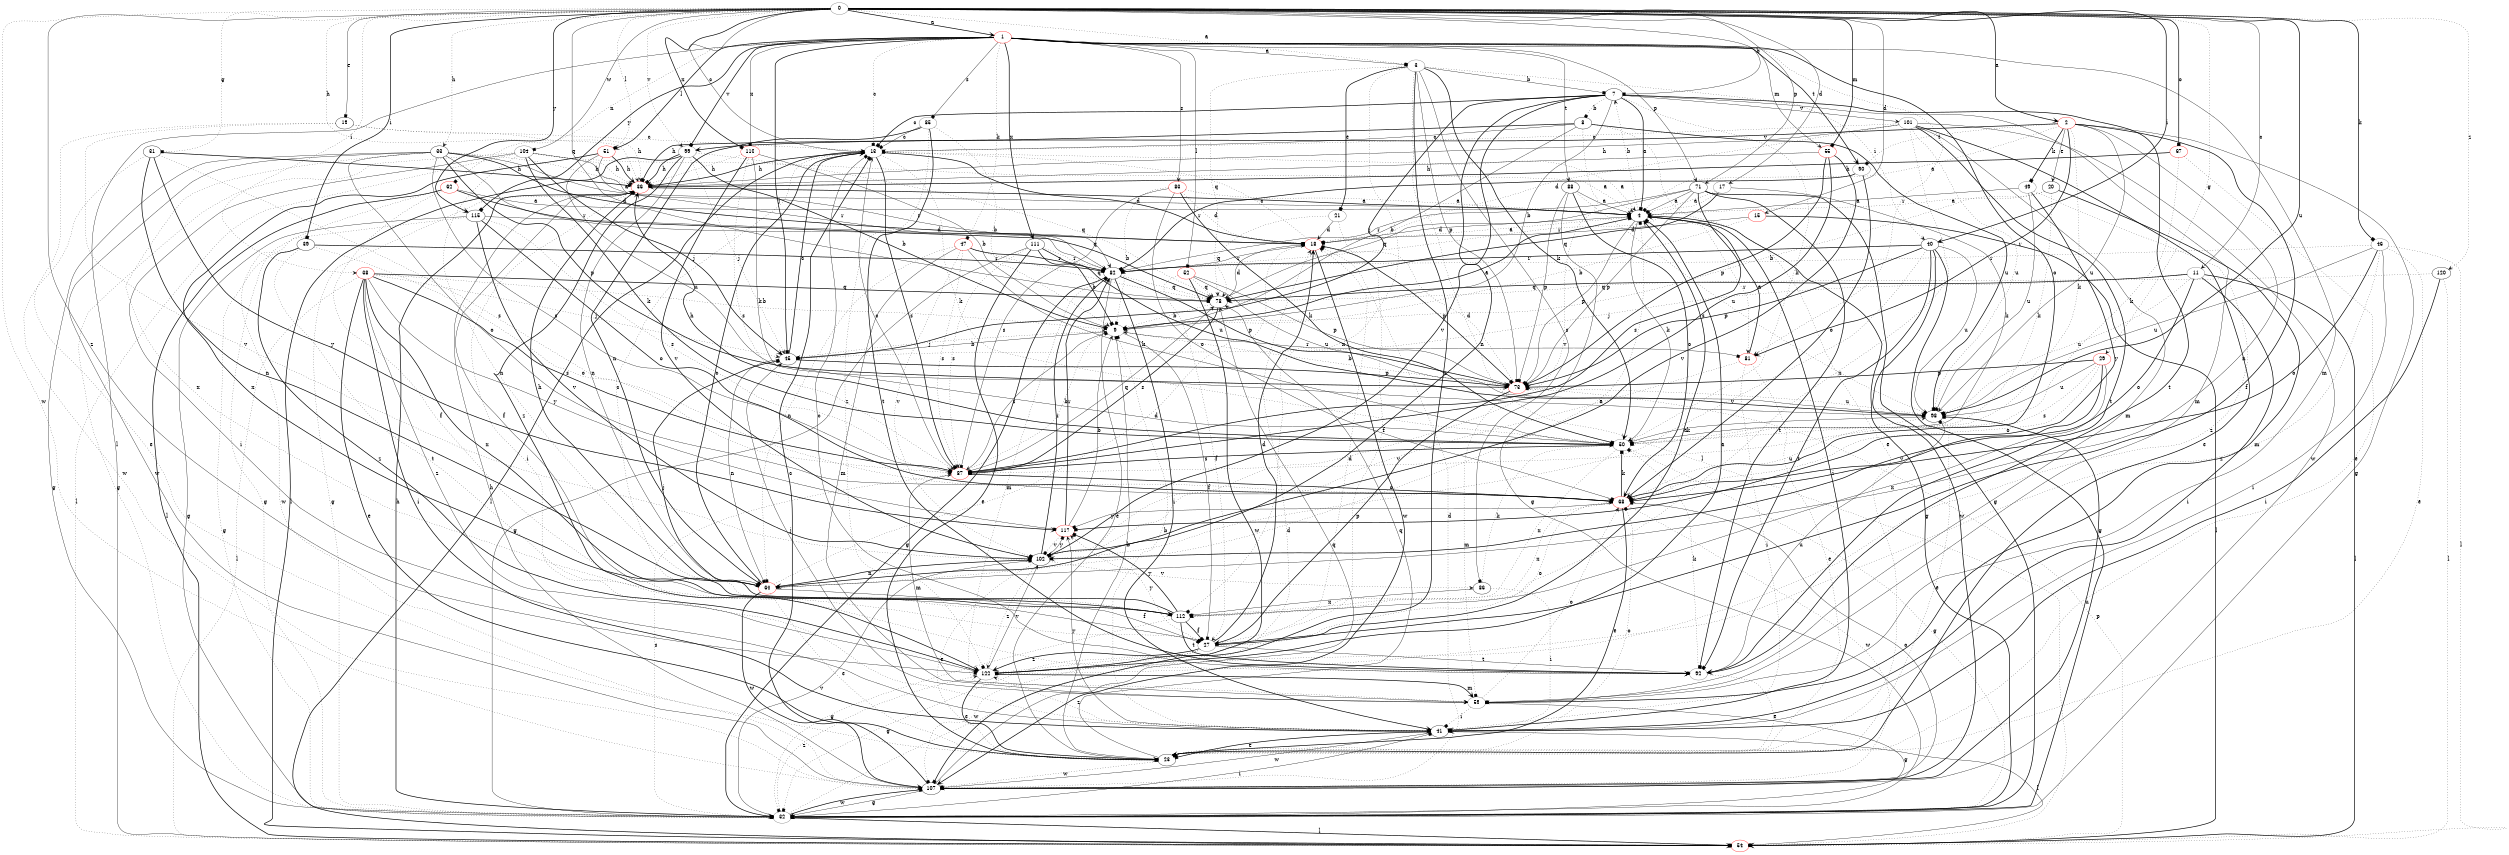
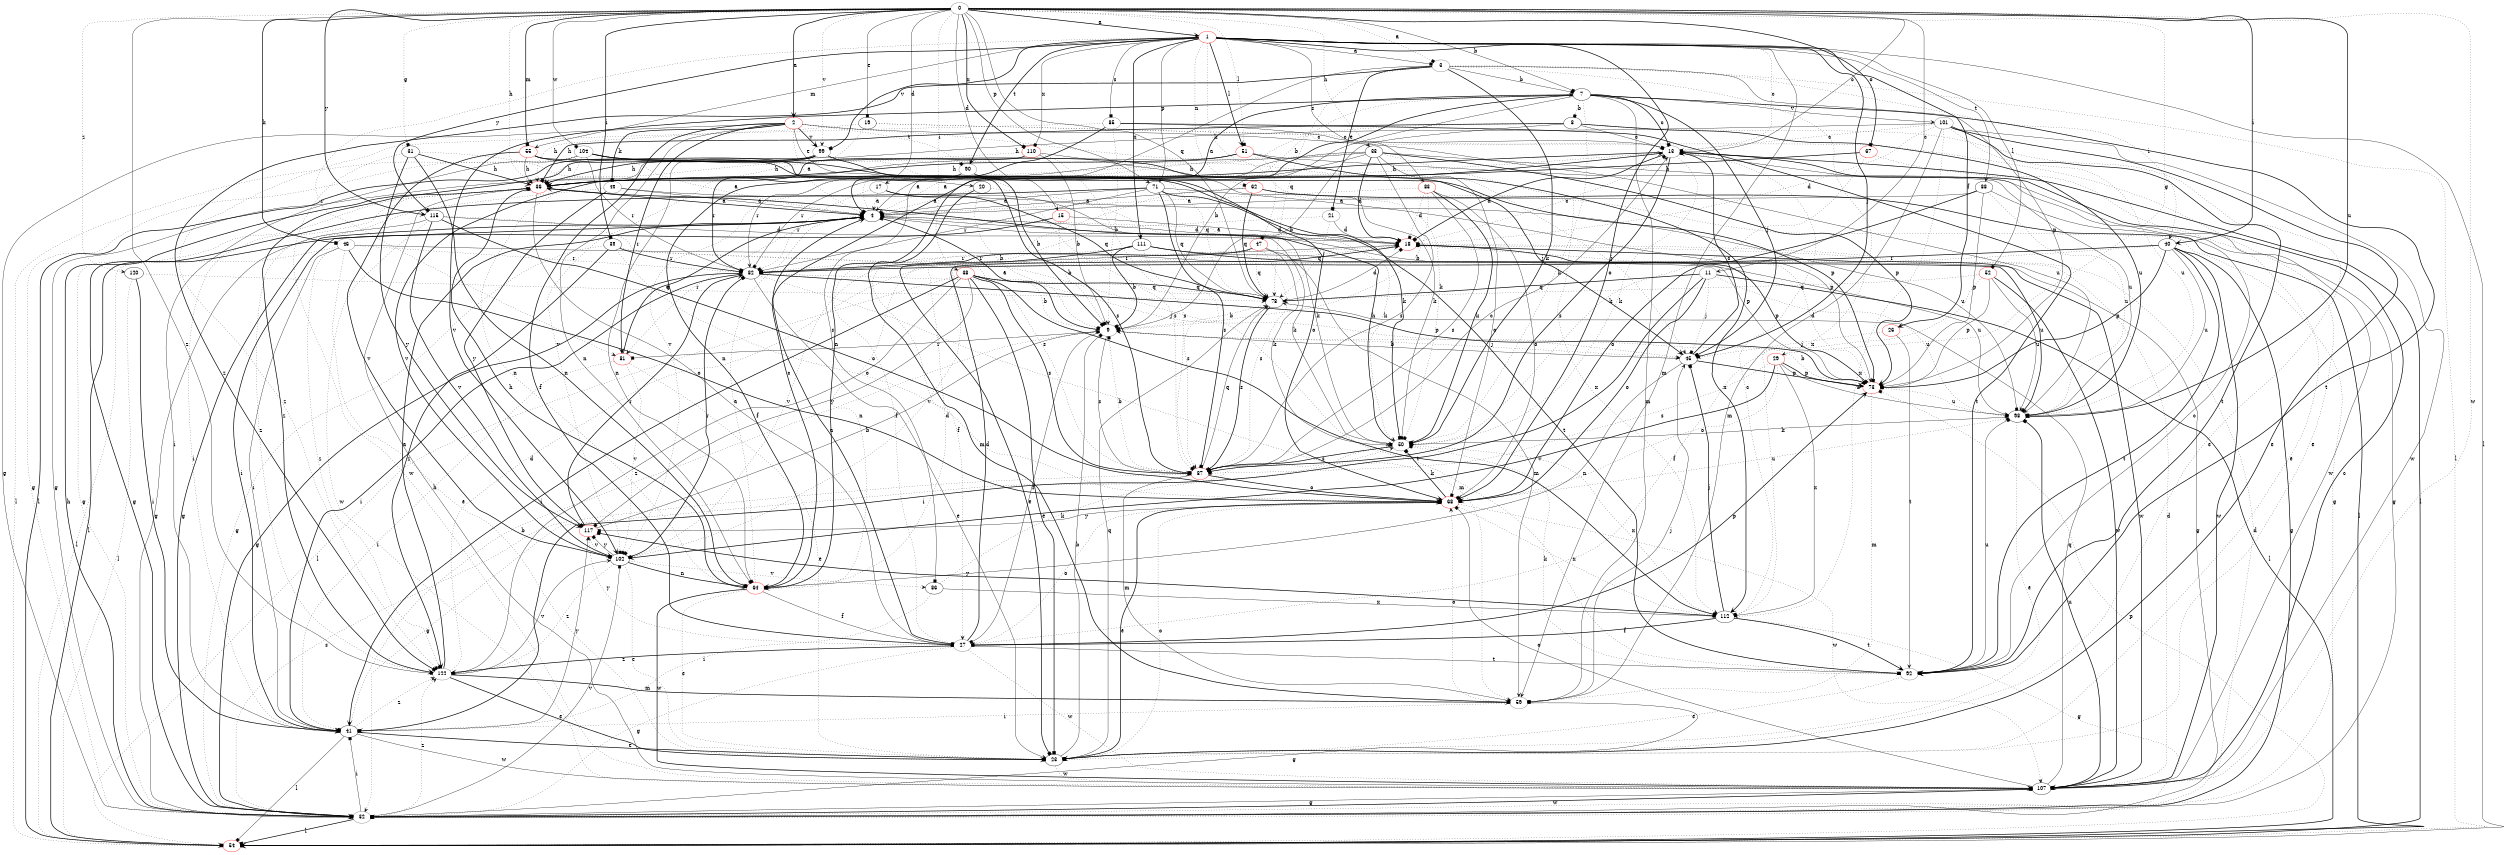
none -> (1891, 330)
(1346, 525) -> (1430, 626)
